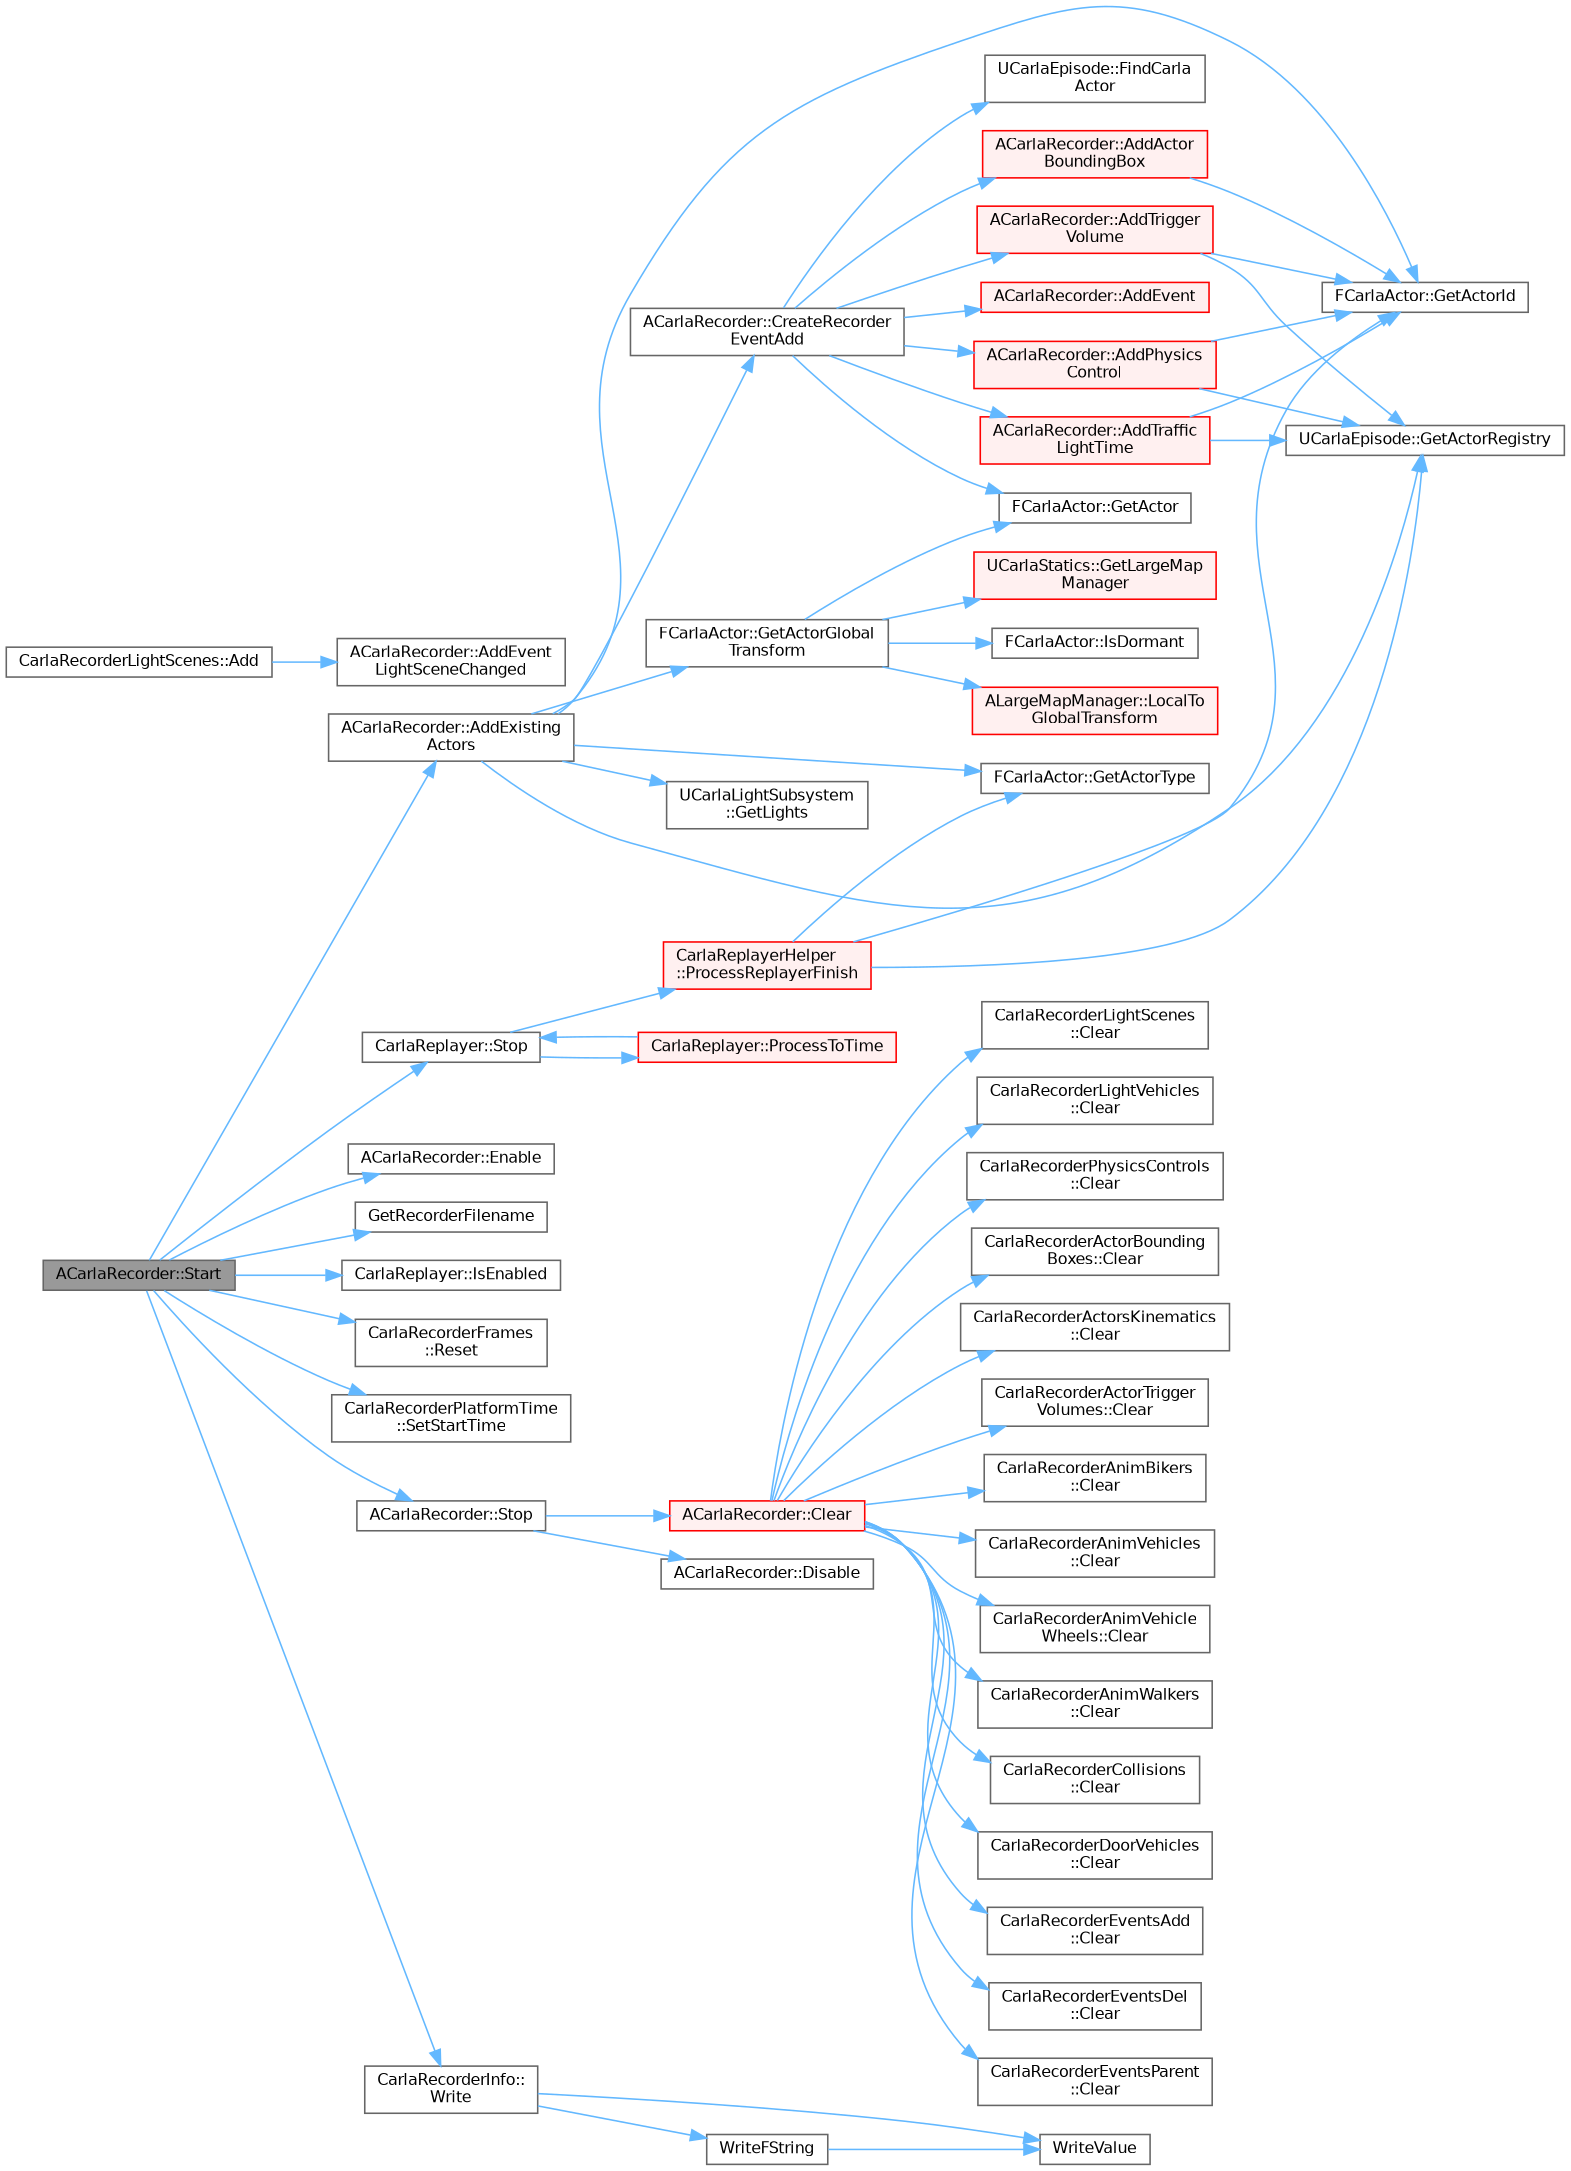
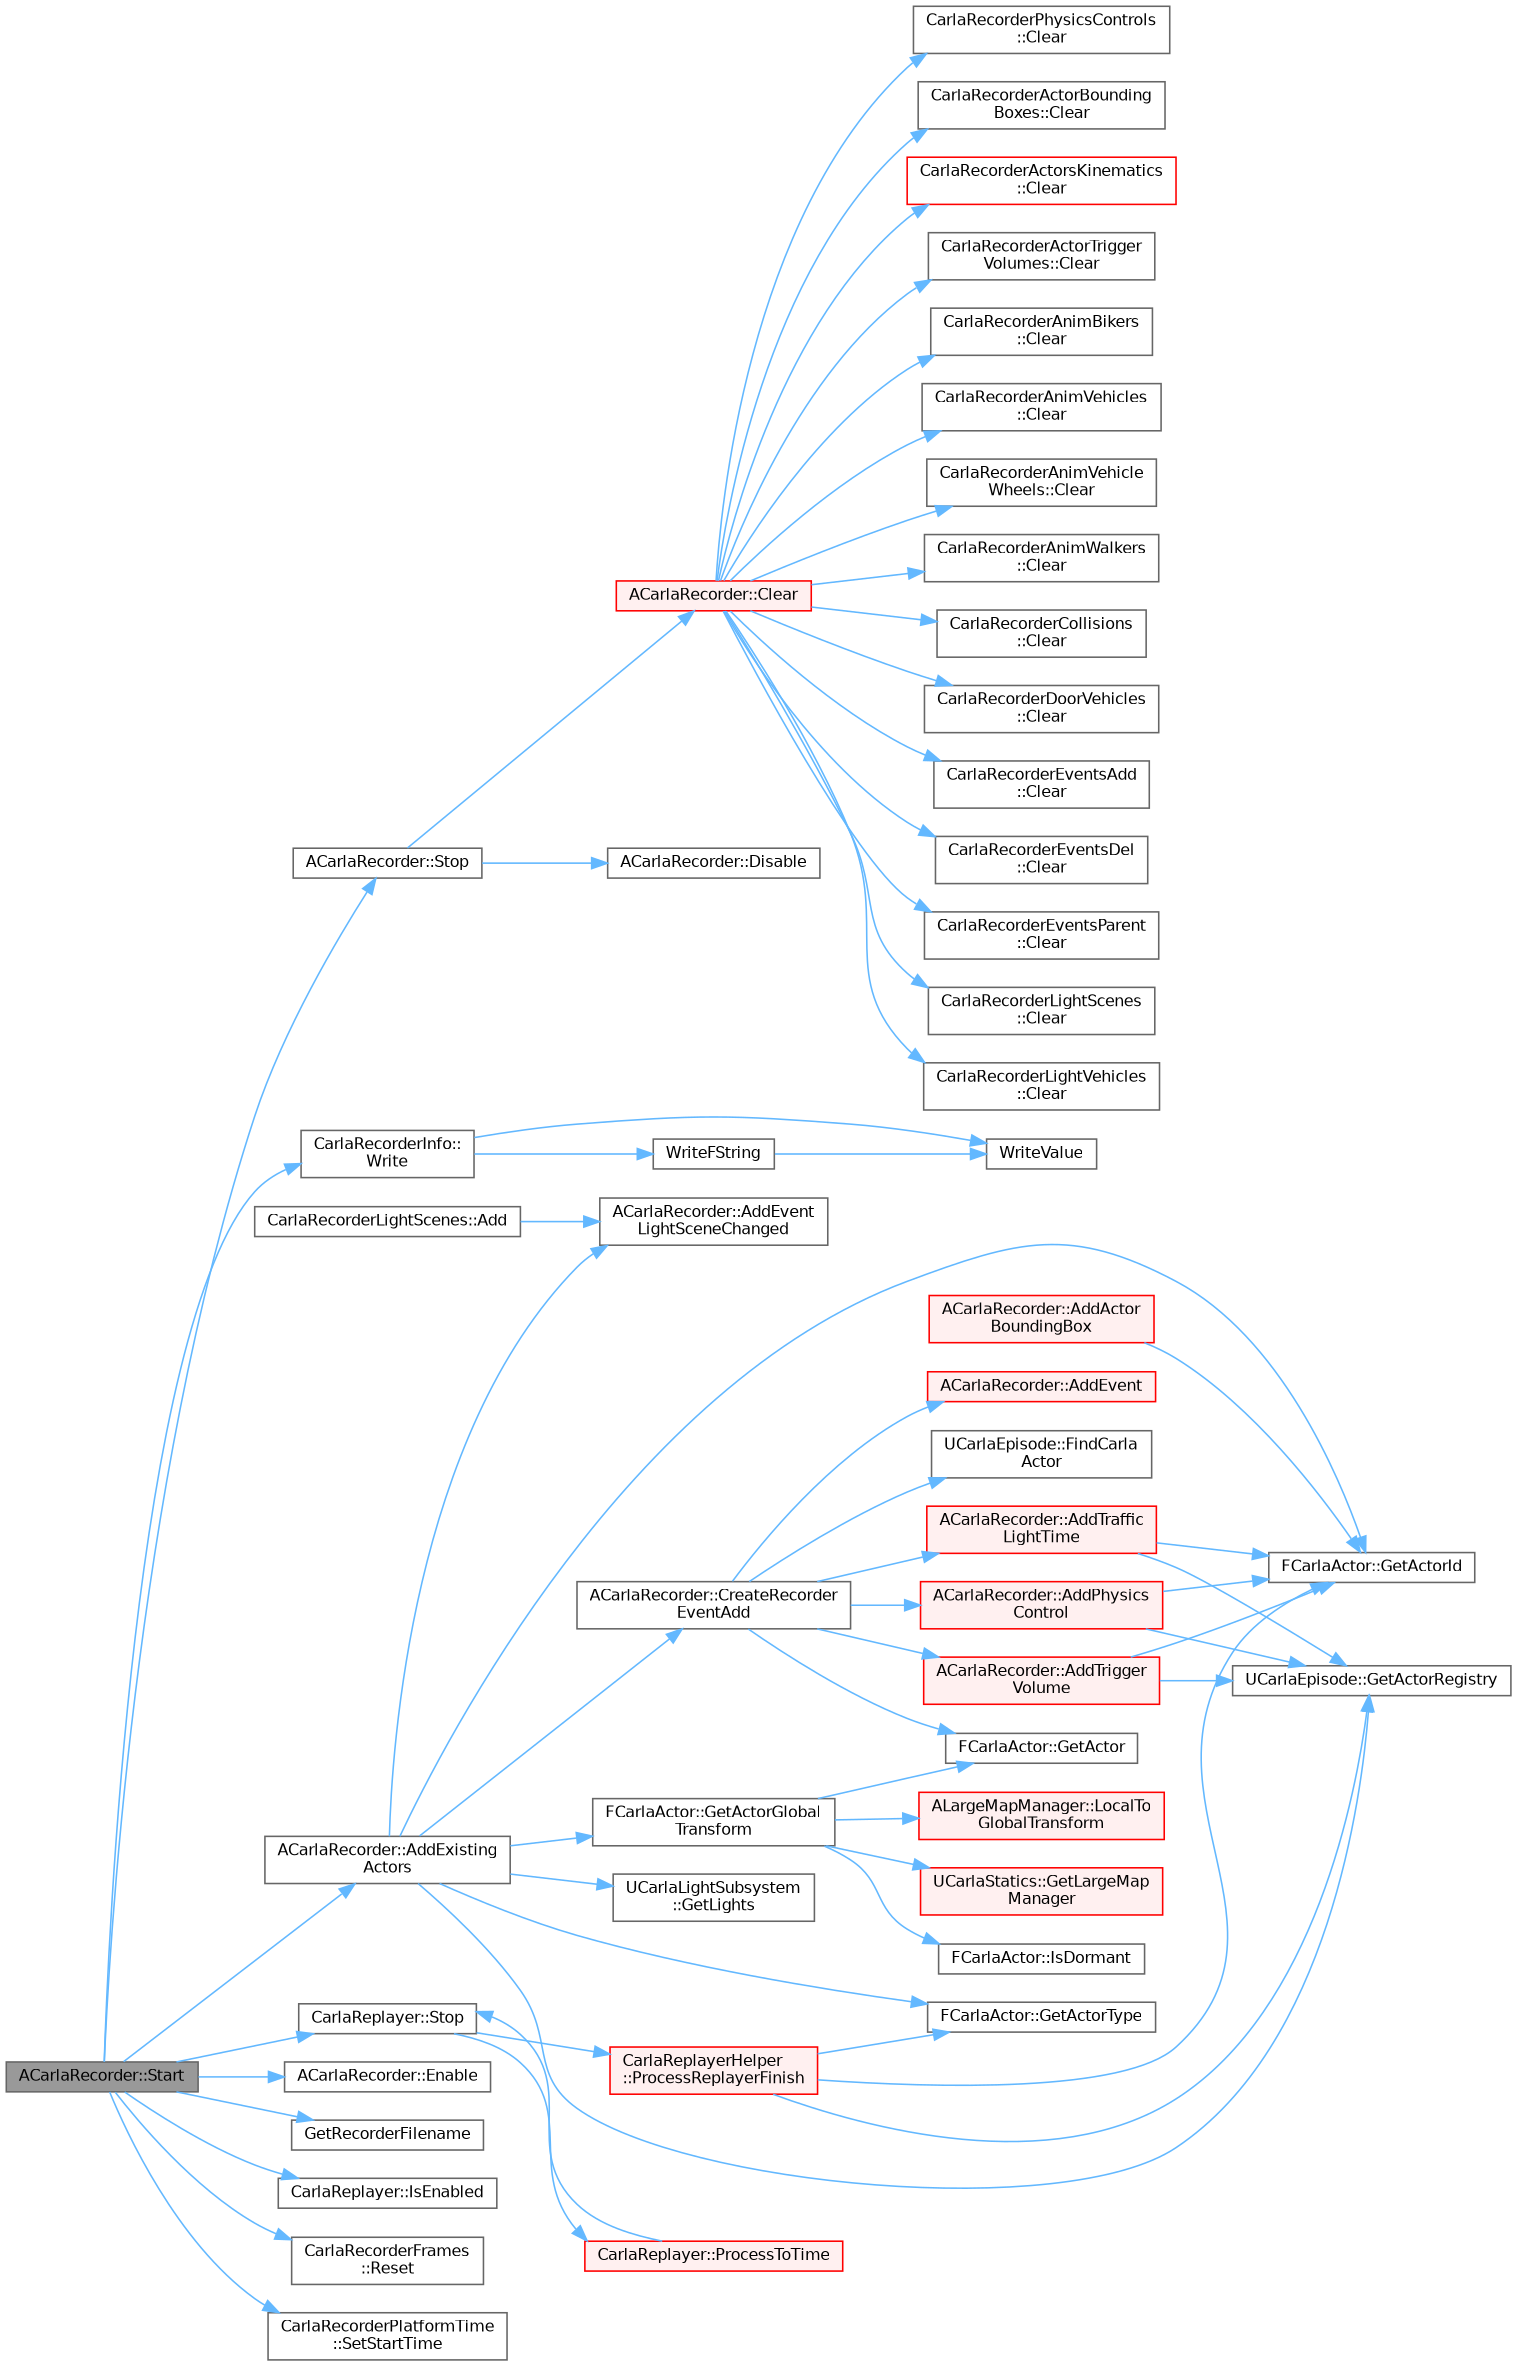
(883, 239) -> none
(1095, 1327) -> (1042, 181)
none -> (438, 1524)
